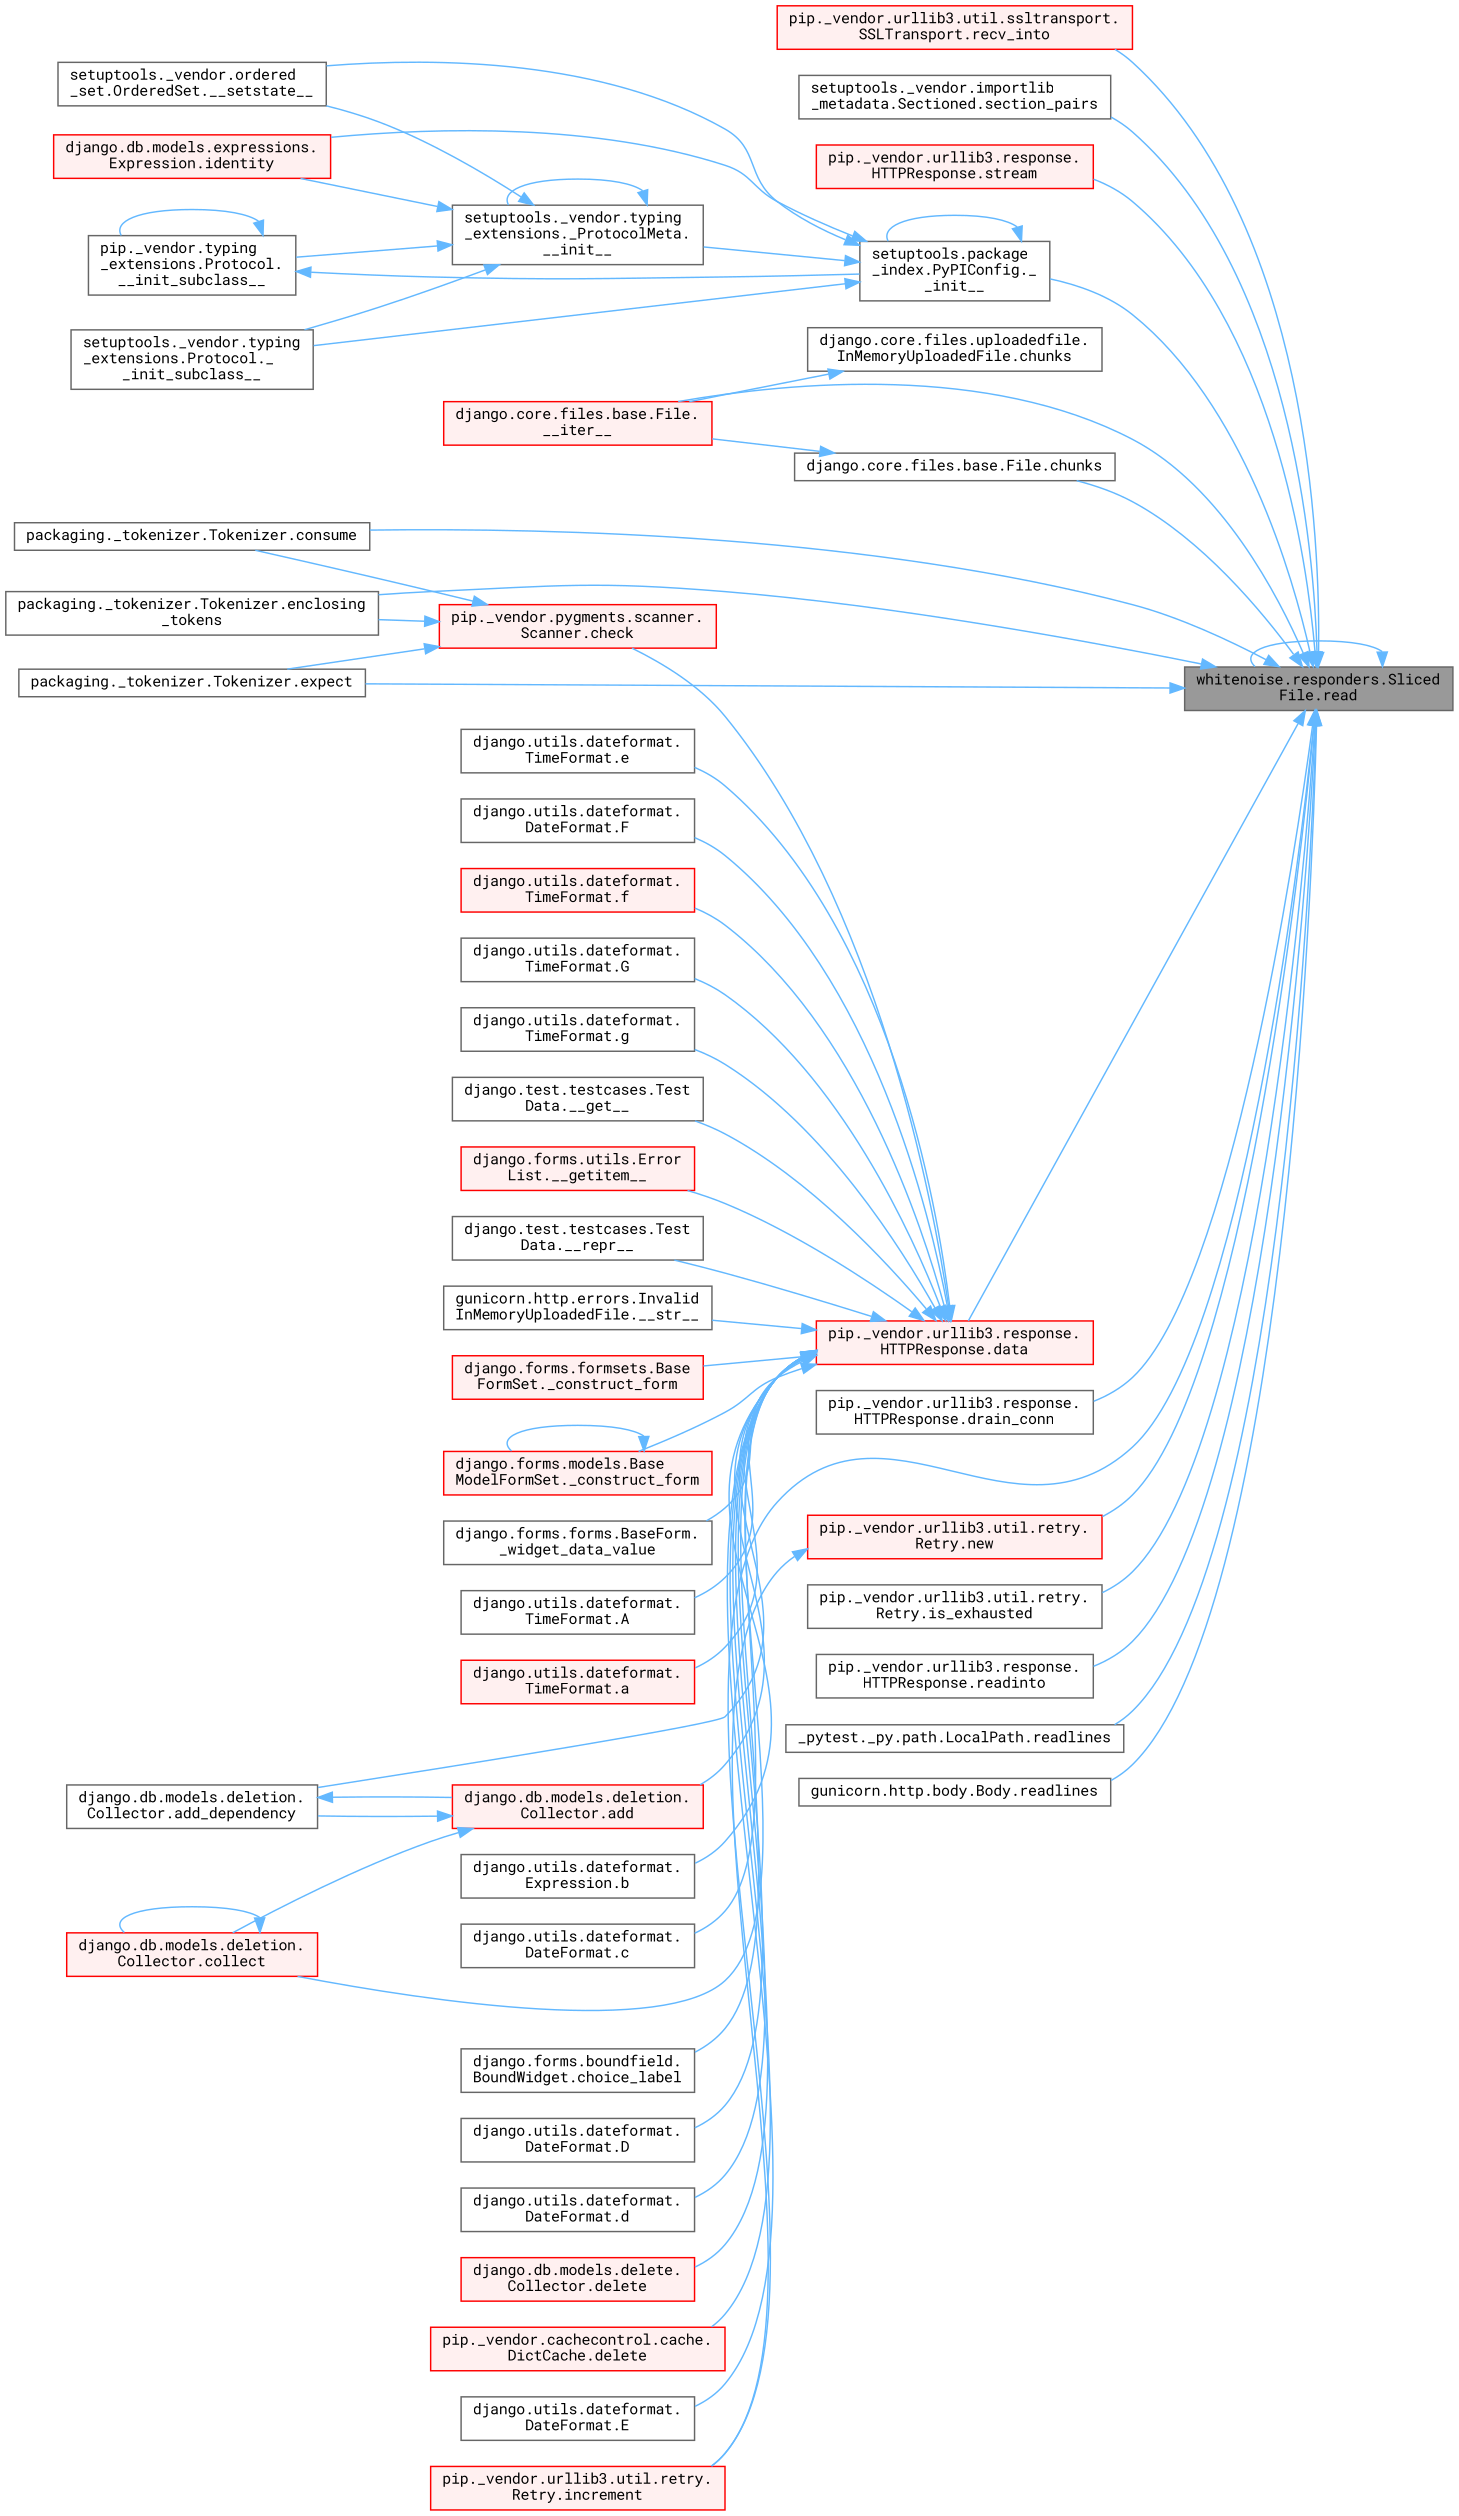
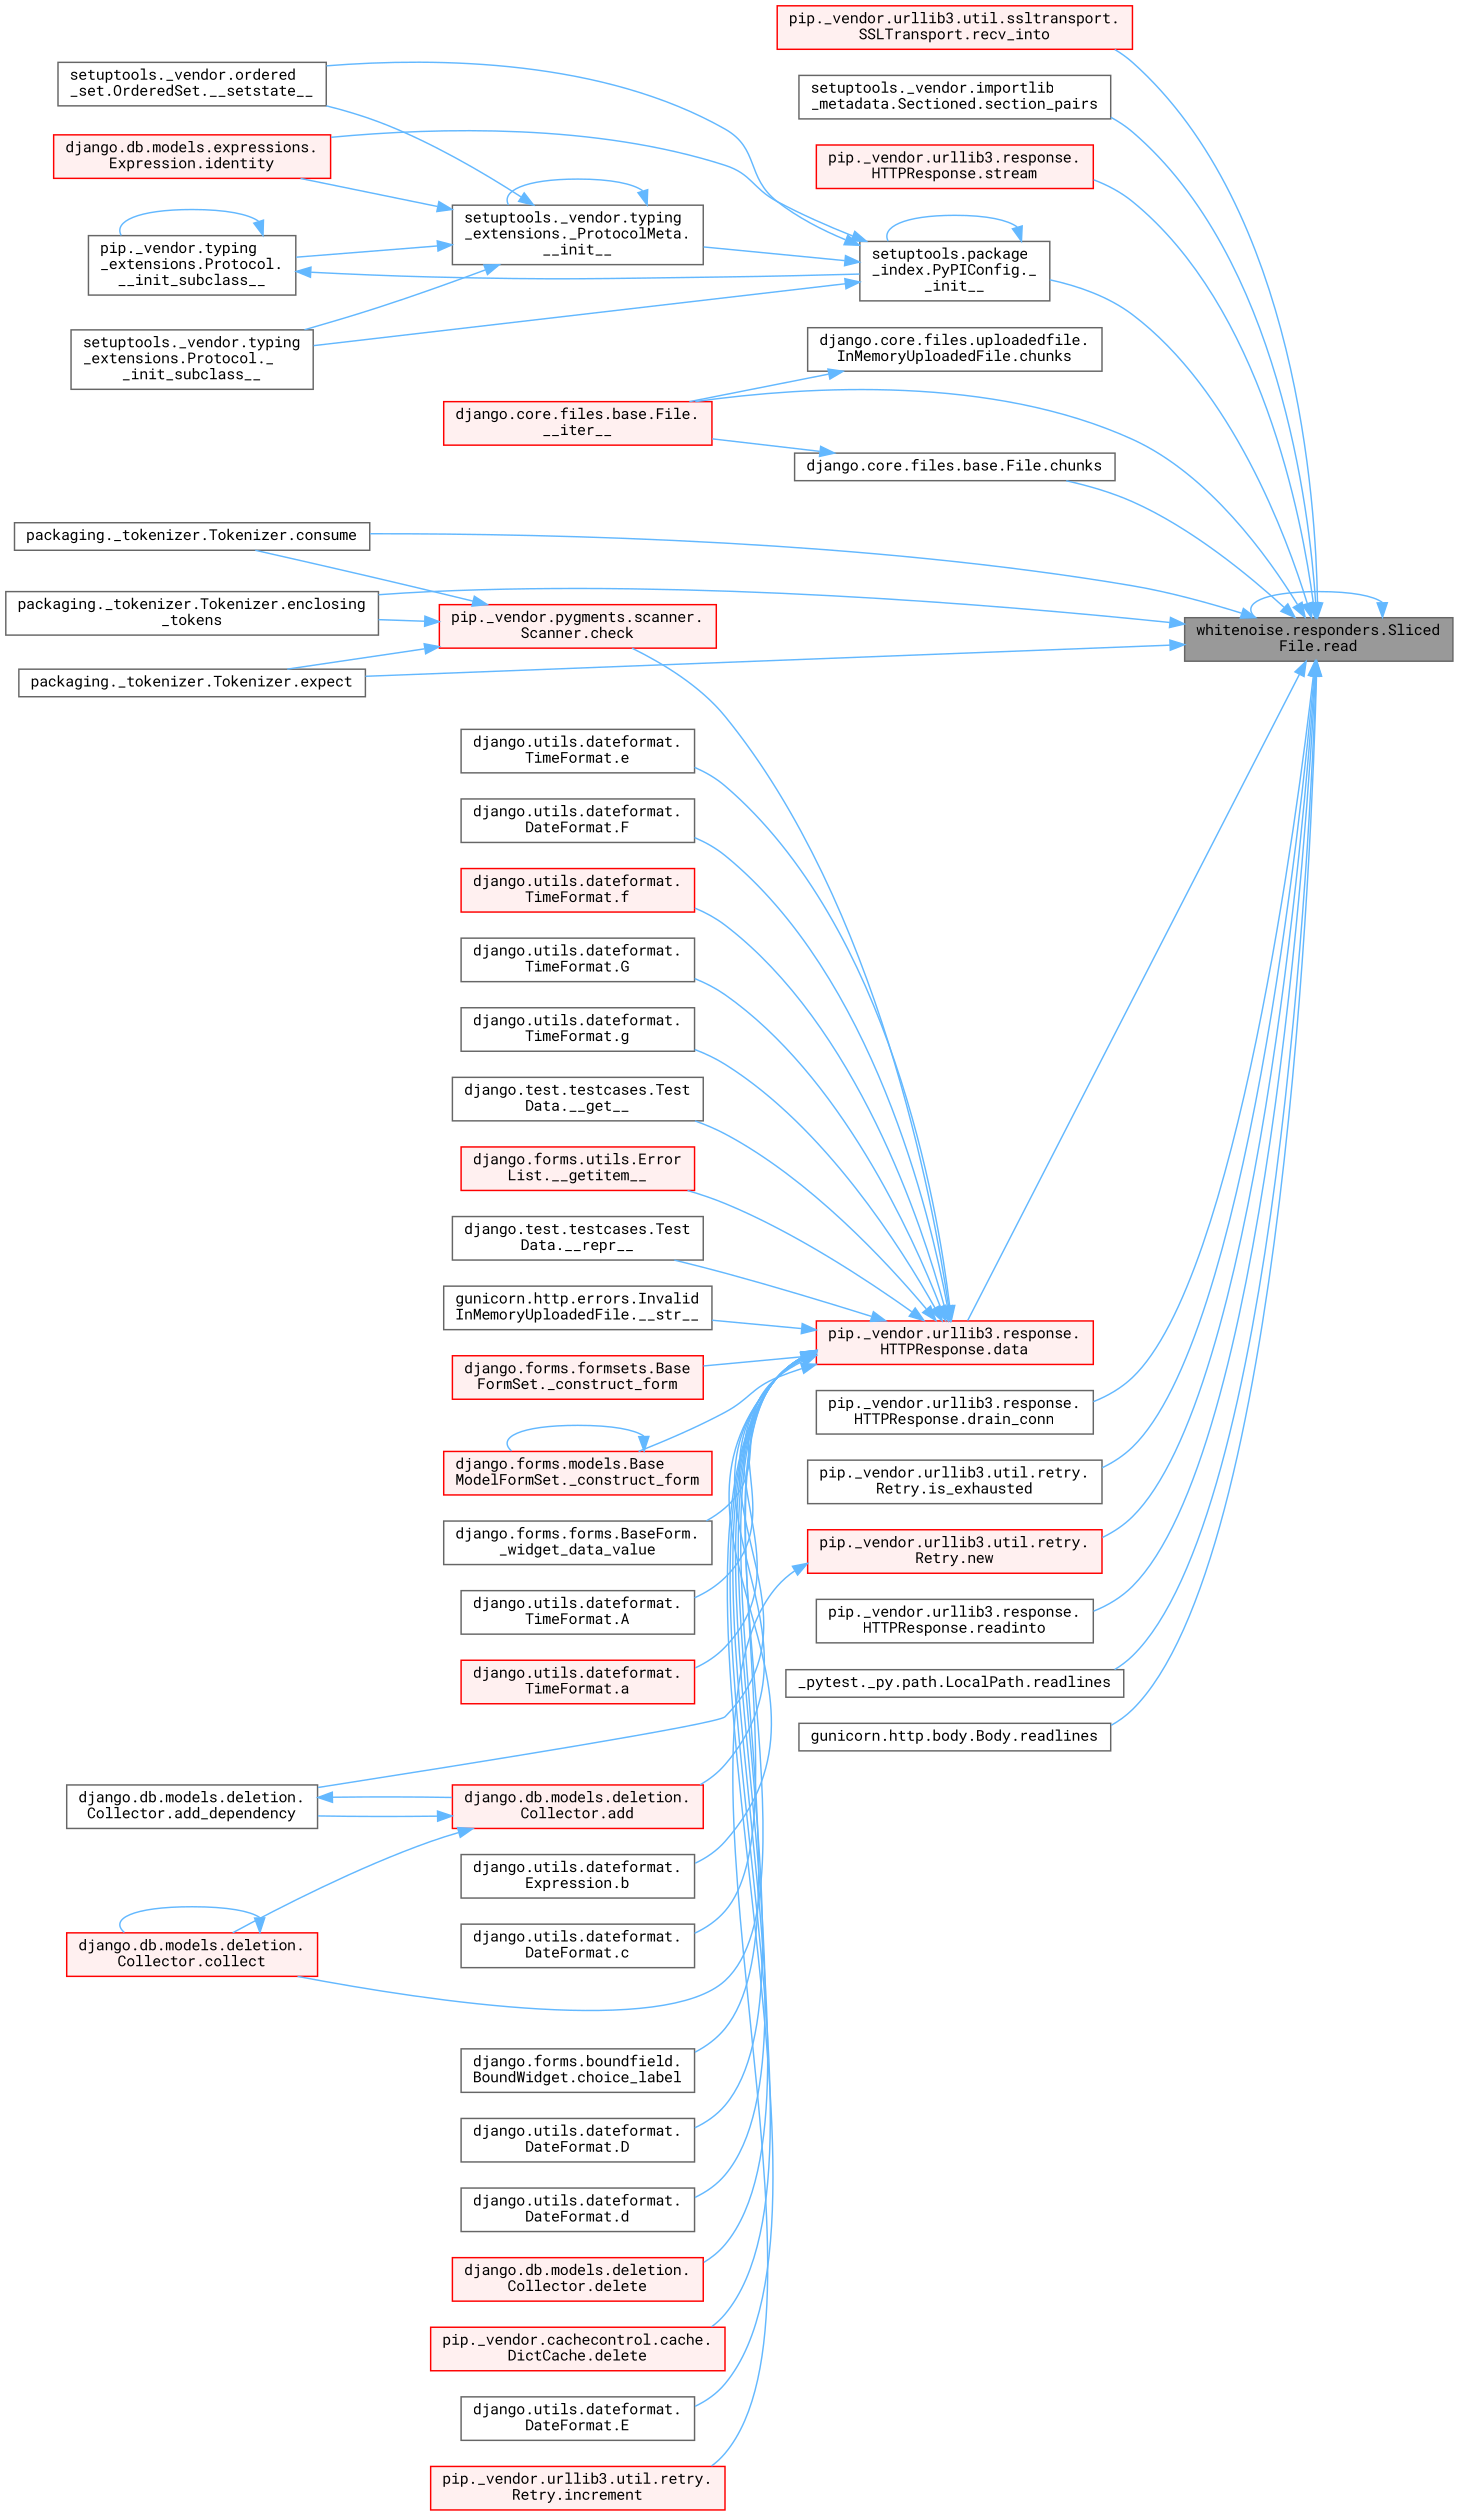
(837, 1465) -> none
(578, 2279) -> (578, 2279)
